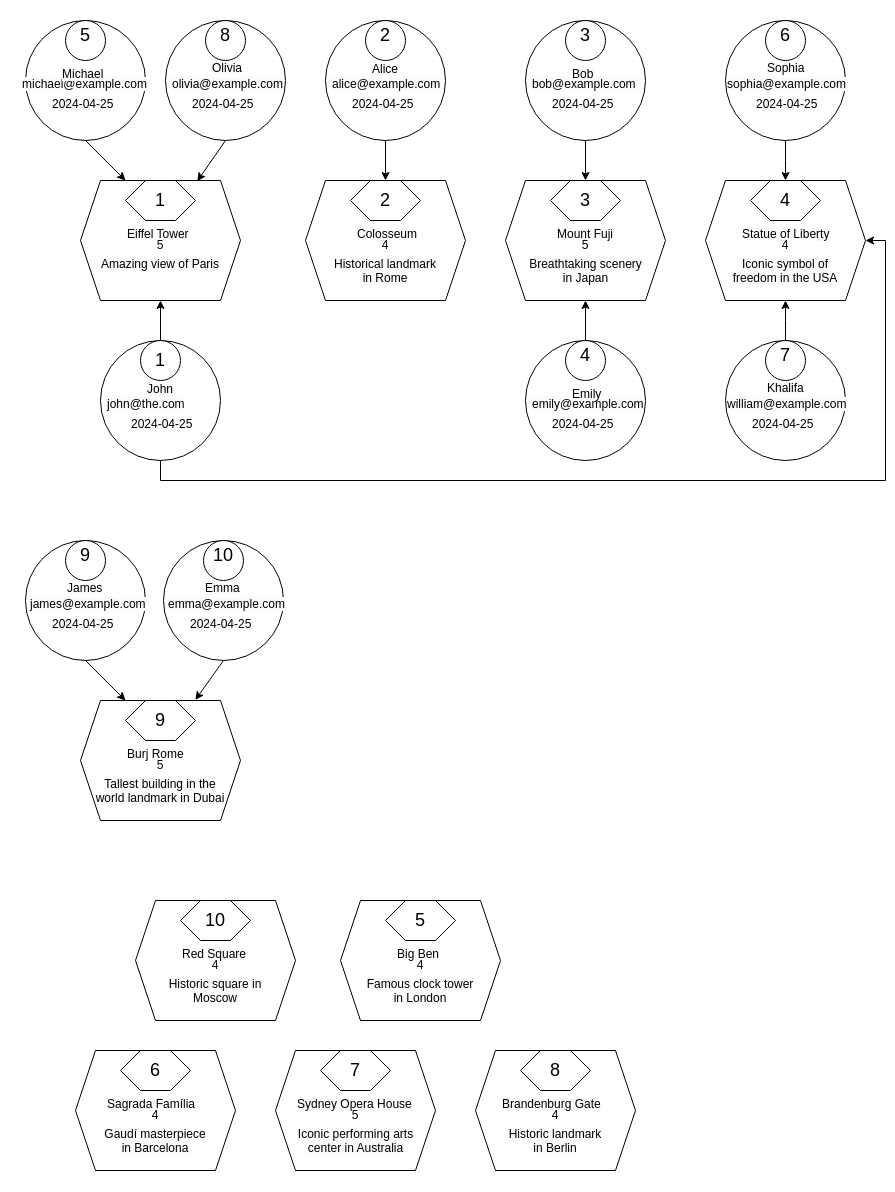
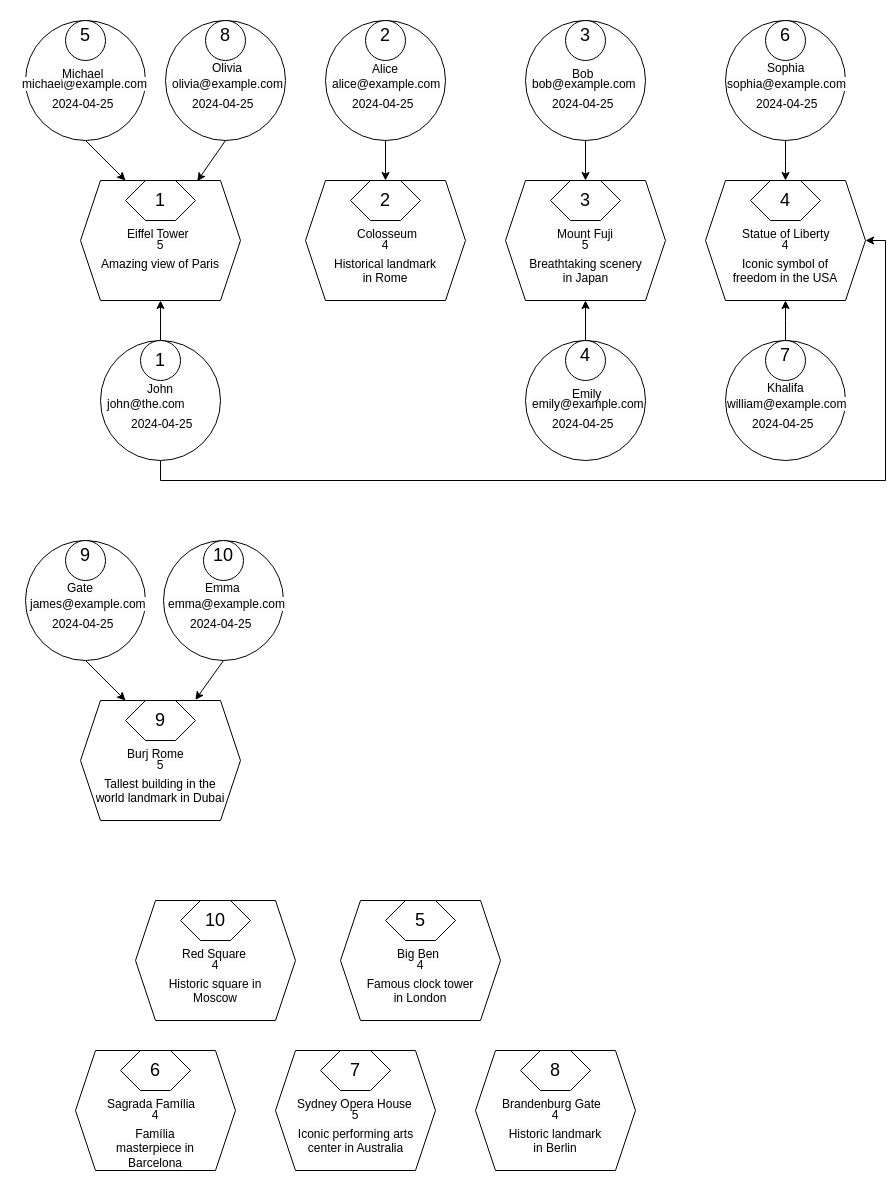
(84, 589) -> (81, 589)
(156, 1142) -> (156, 1142)
